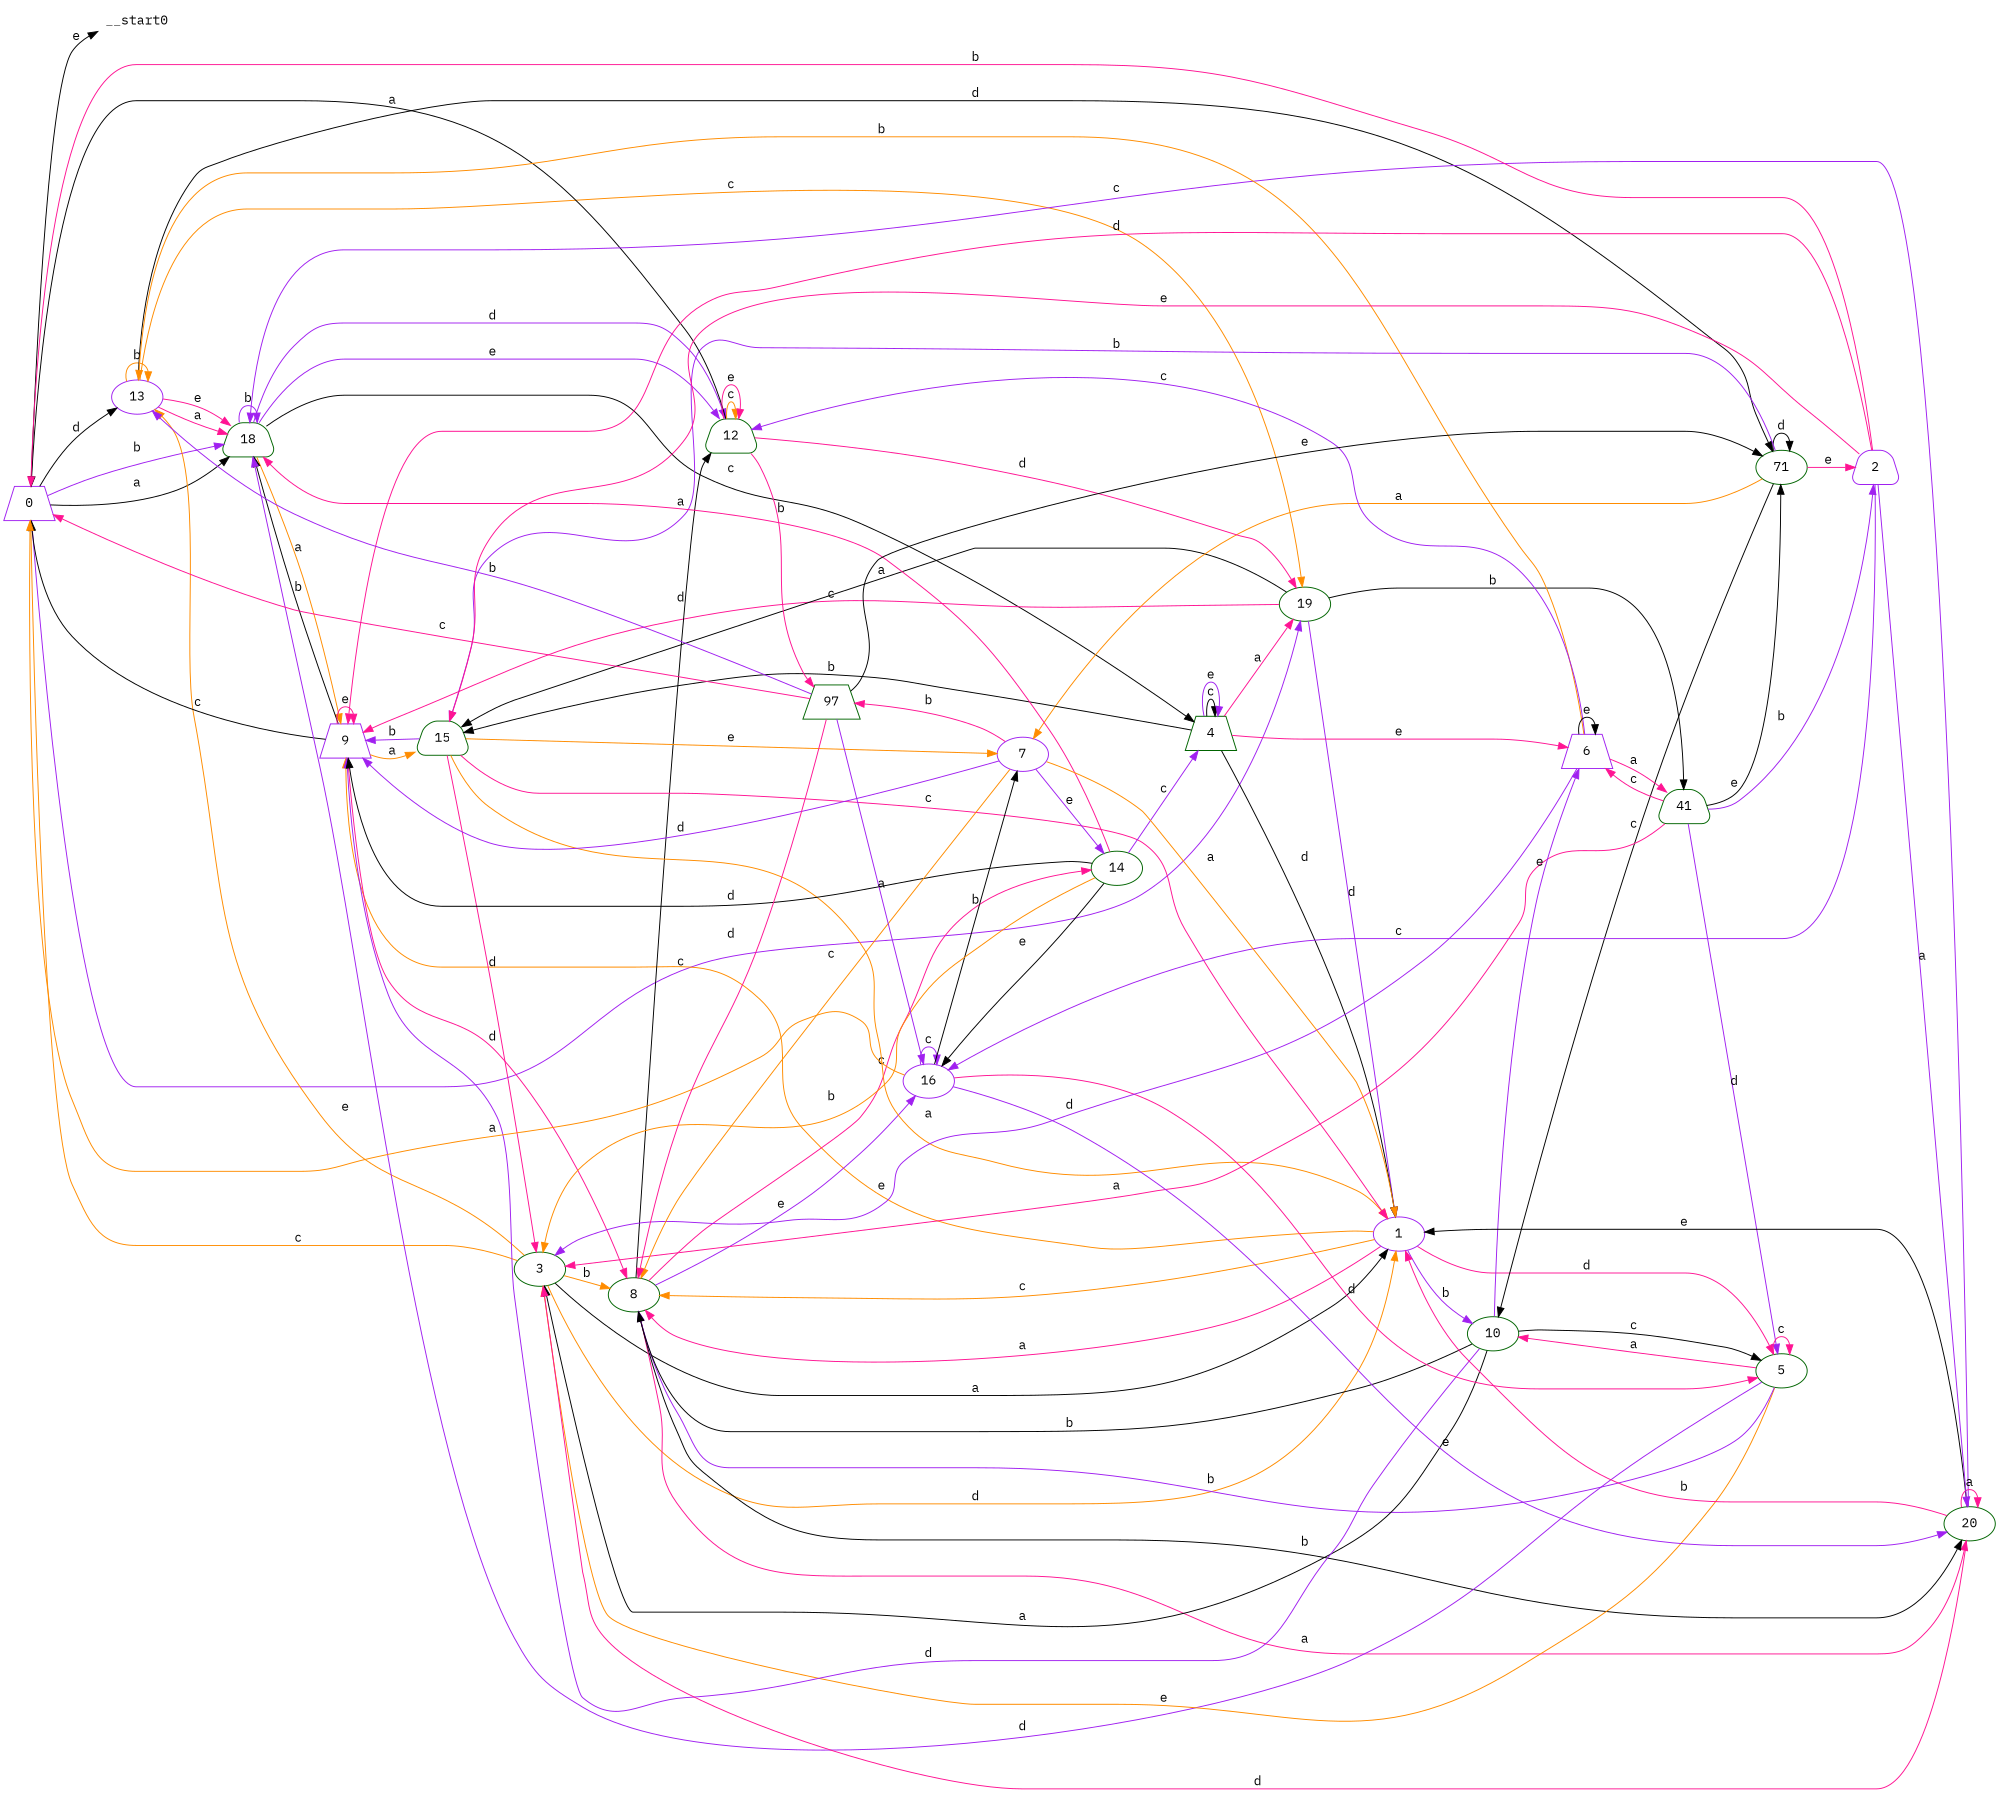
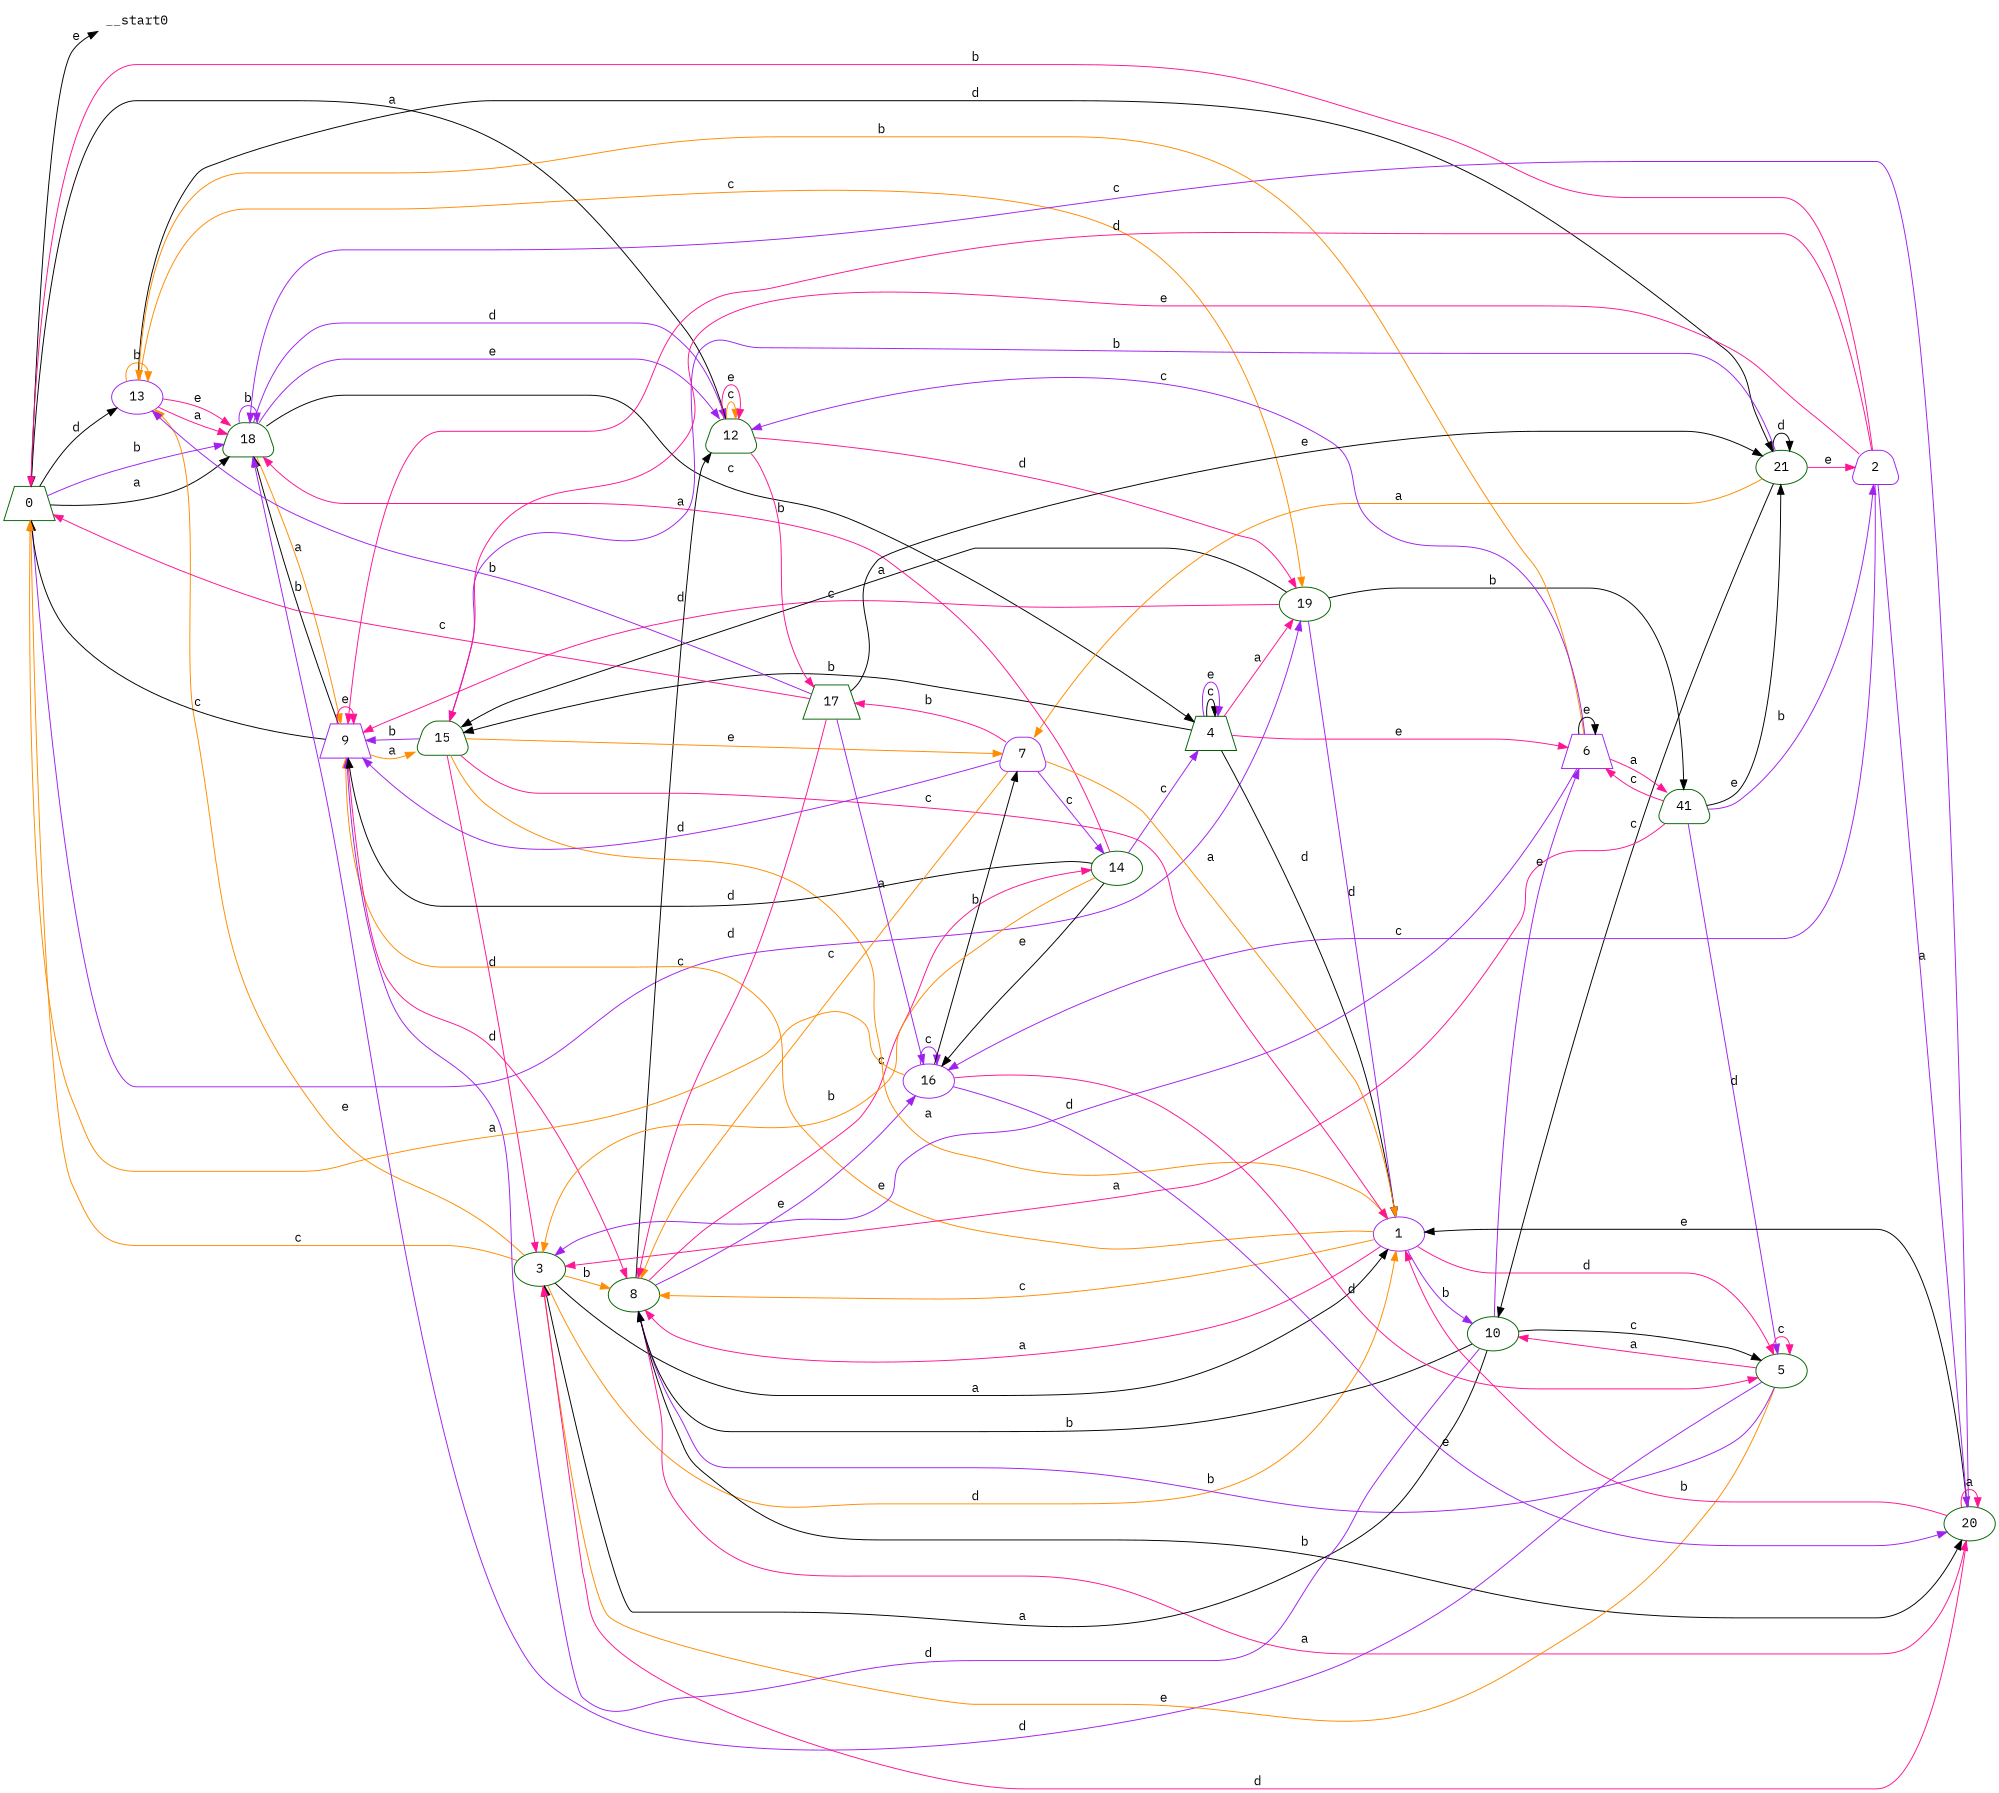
(1782, 467) -> (1782, 467)
(29, 504) -> (29, 504)
(832, 702) -> (832, 702)
(1023, 754) -> (1023, 754)
(1070, 800) -> (1070, 800)
